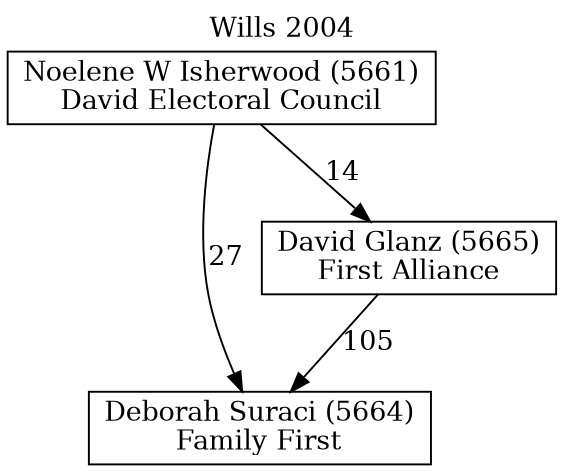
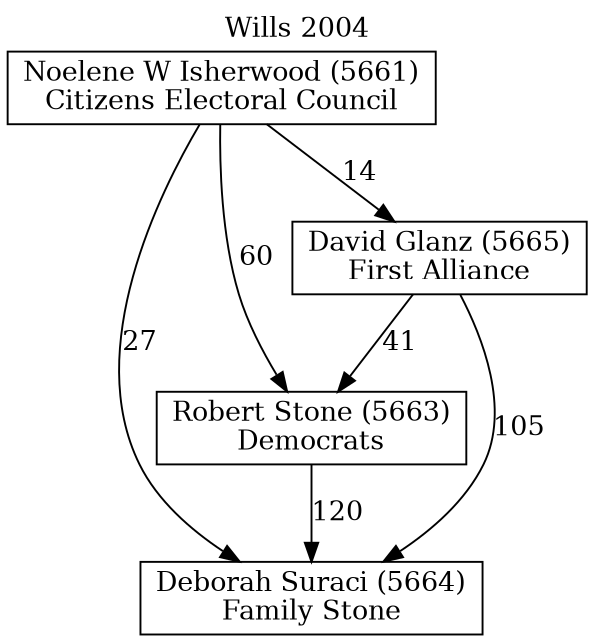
(222, 88) -> (222, 88)
(260, 428) -> (312, 598)
none -> (312, 428)
